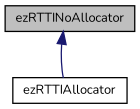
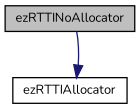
(61, 61) -> (78, 48)
